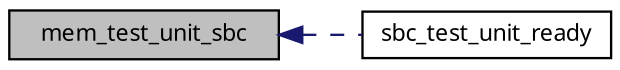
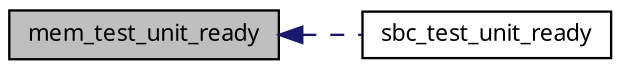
(144, 35) -> (144, 35)
